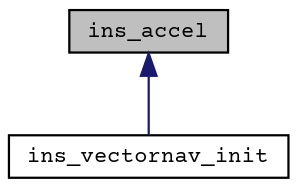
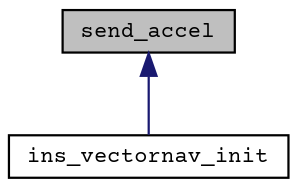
(149, 31) -> (149, 31)
